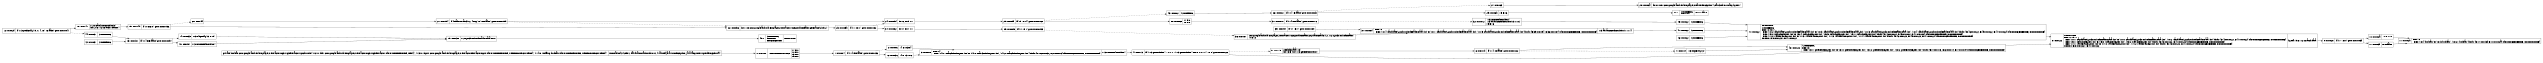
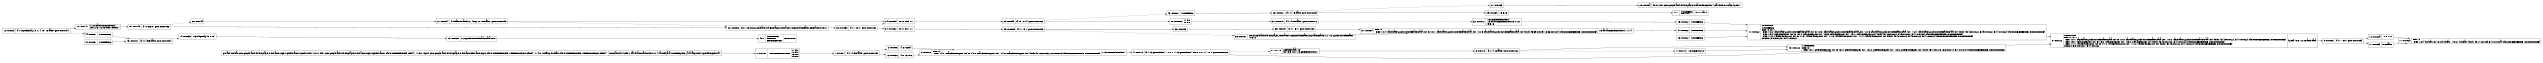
none -> (1180, 29)
(197, 44) -> none
